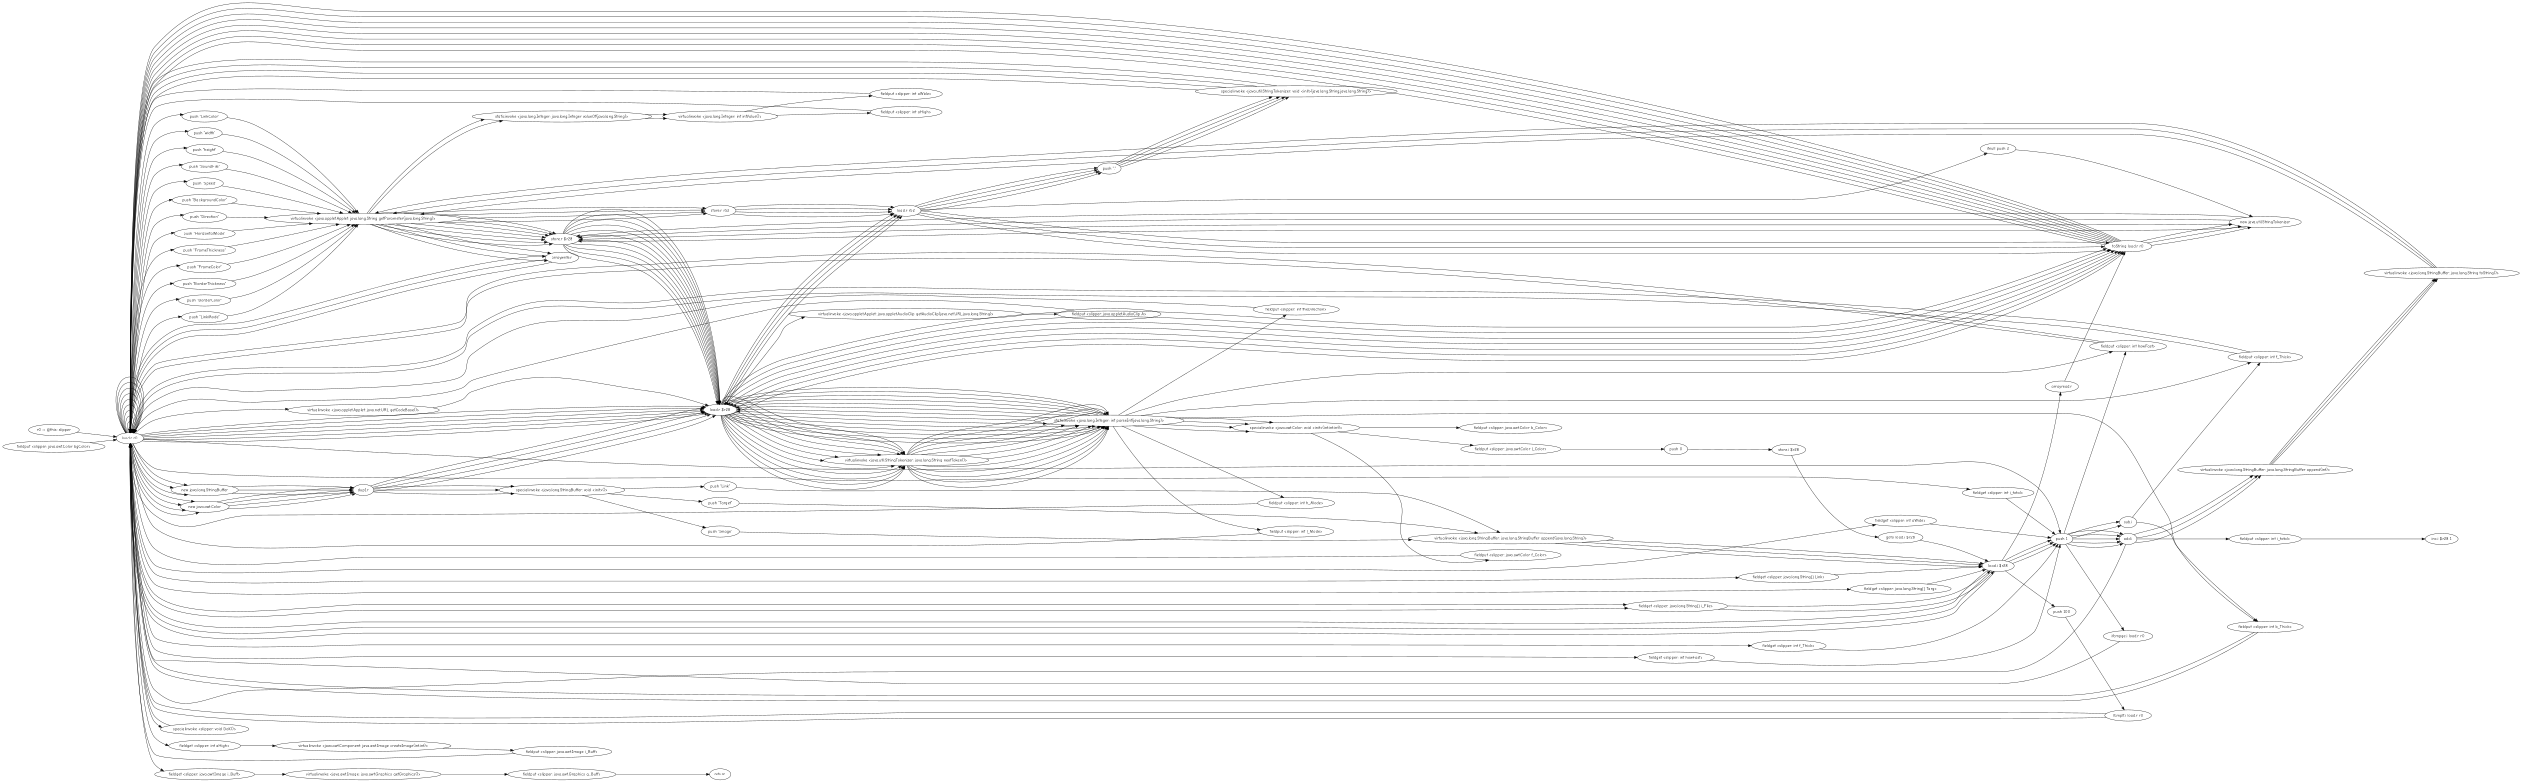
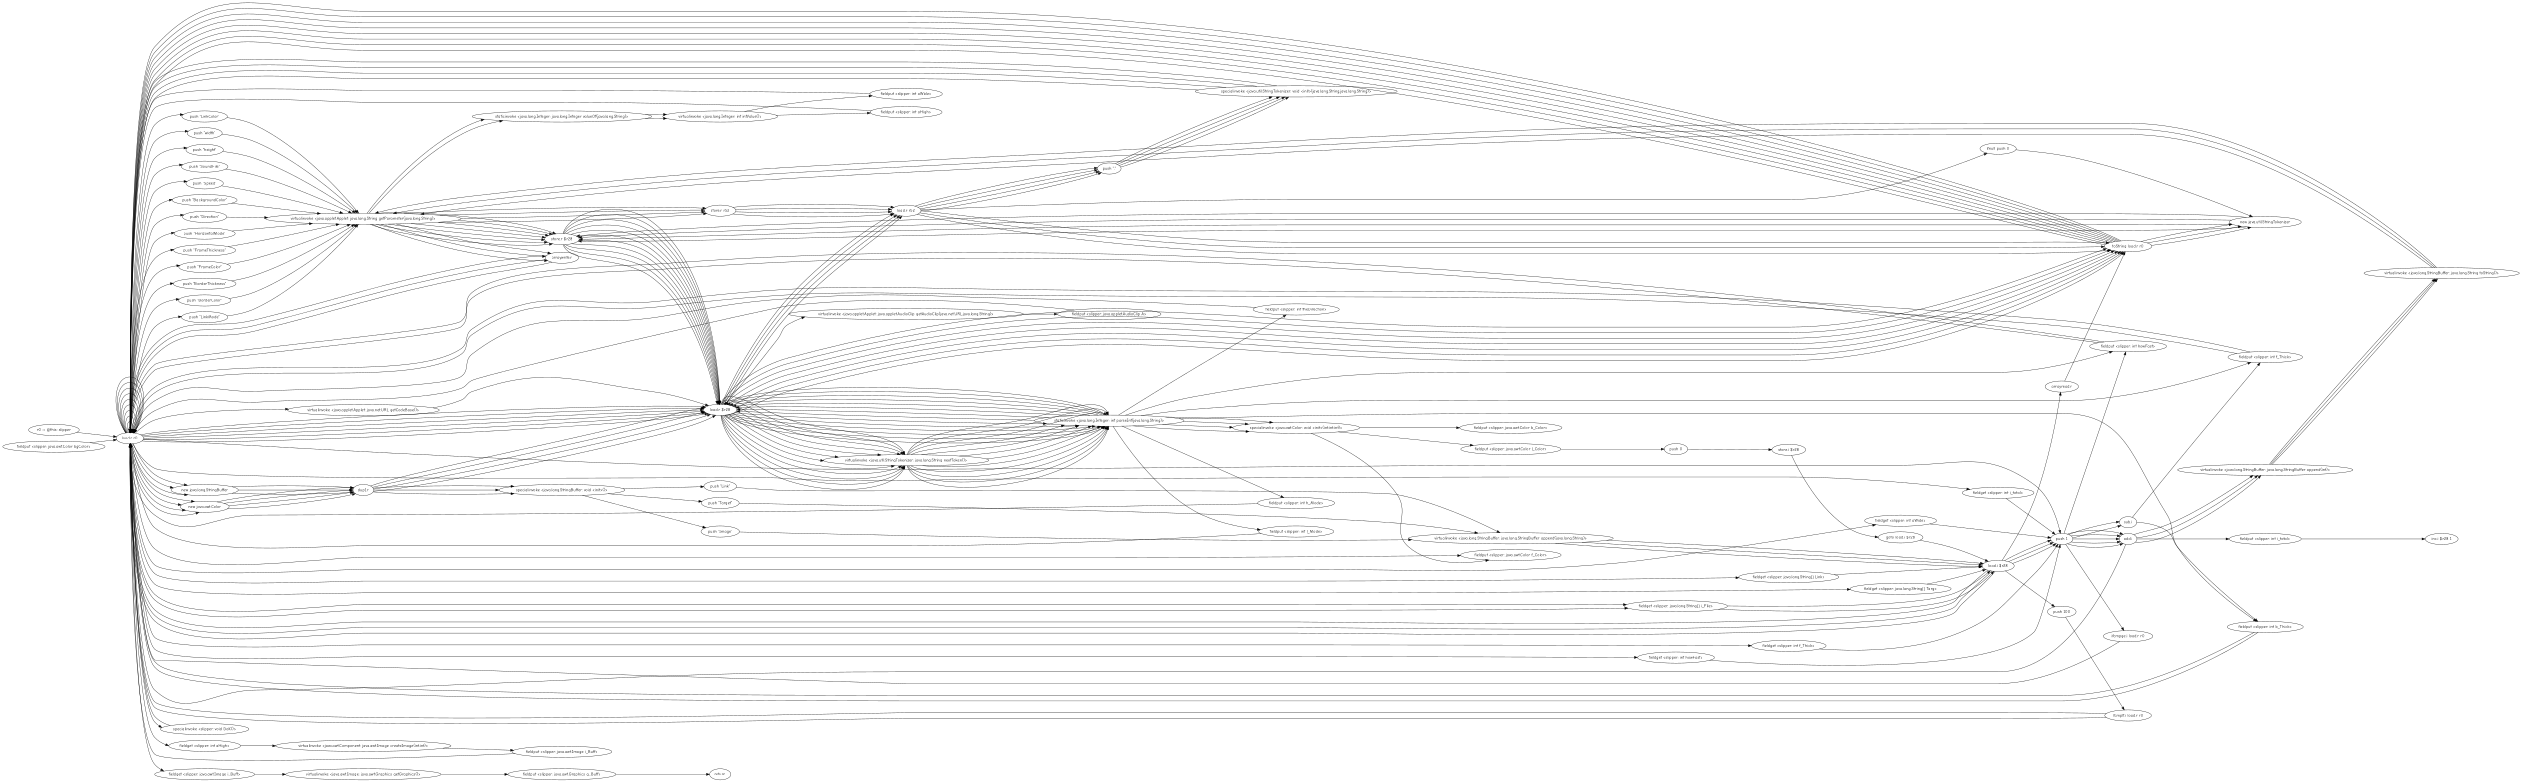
(1998, 149) -> (1998, 149)
(753, 558) -> (750, 558)
